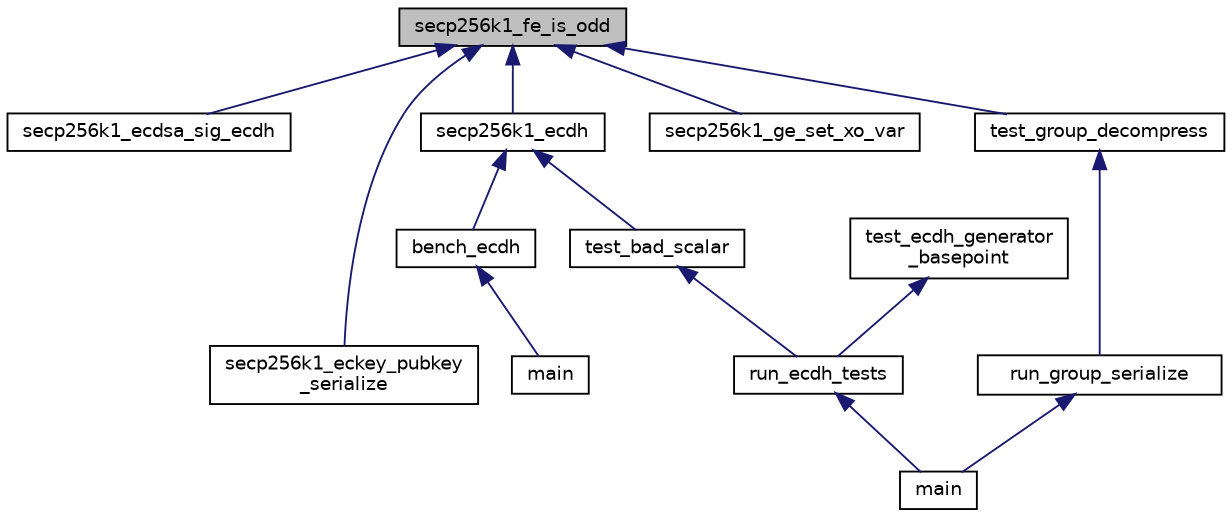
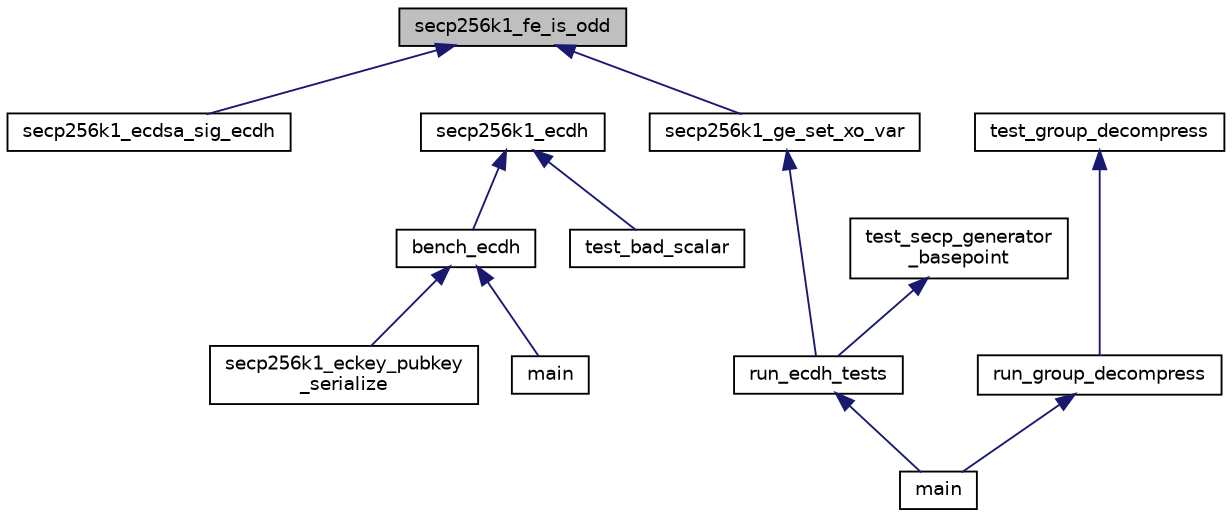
(816, 81) -> none
(513, 89) -> none
(371, 185) -> (404, 313)
(959, 248) -> (959, 248)
(745, 318) -> (803, 263)
(1100, 375) -> (1100, 375)
